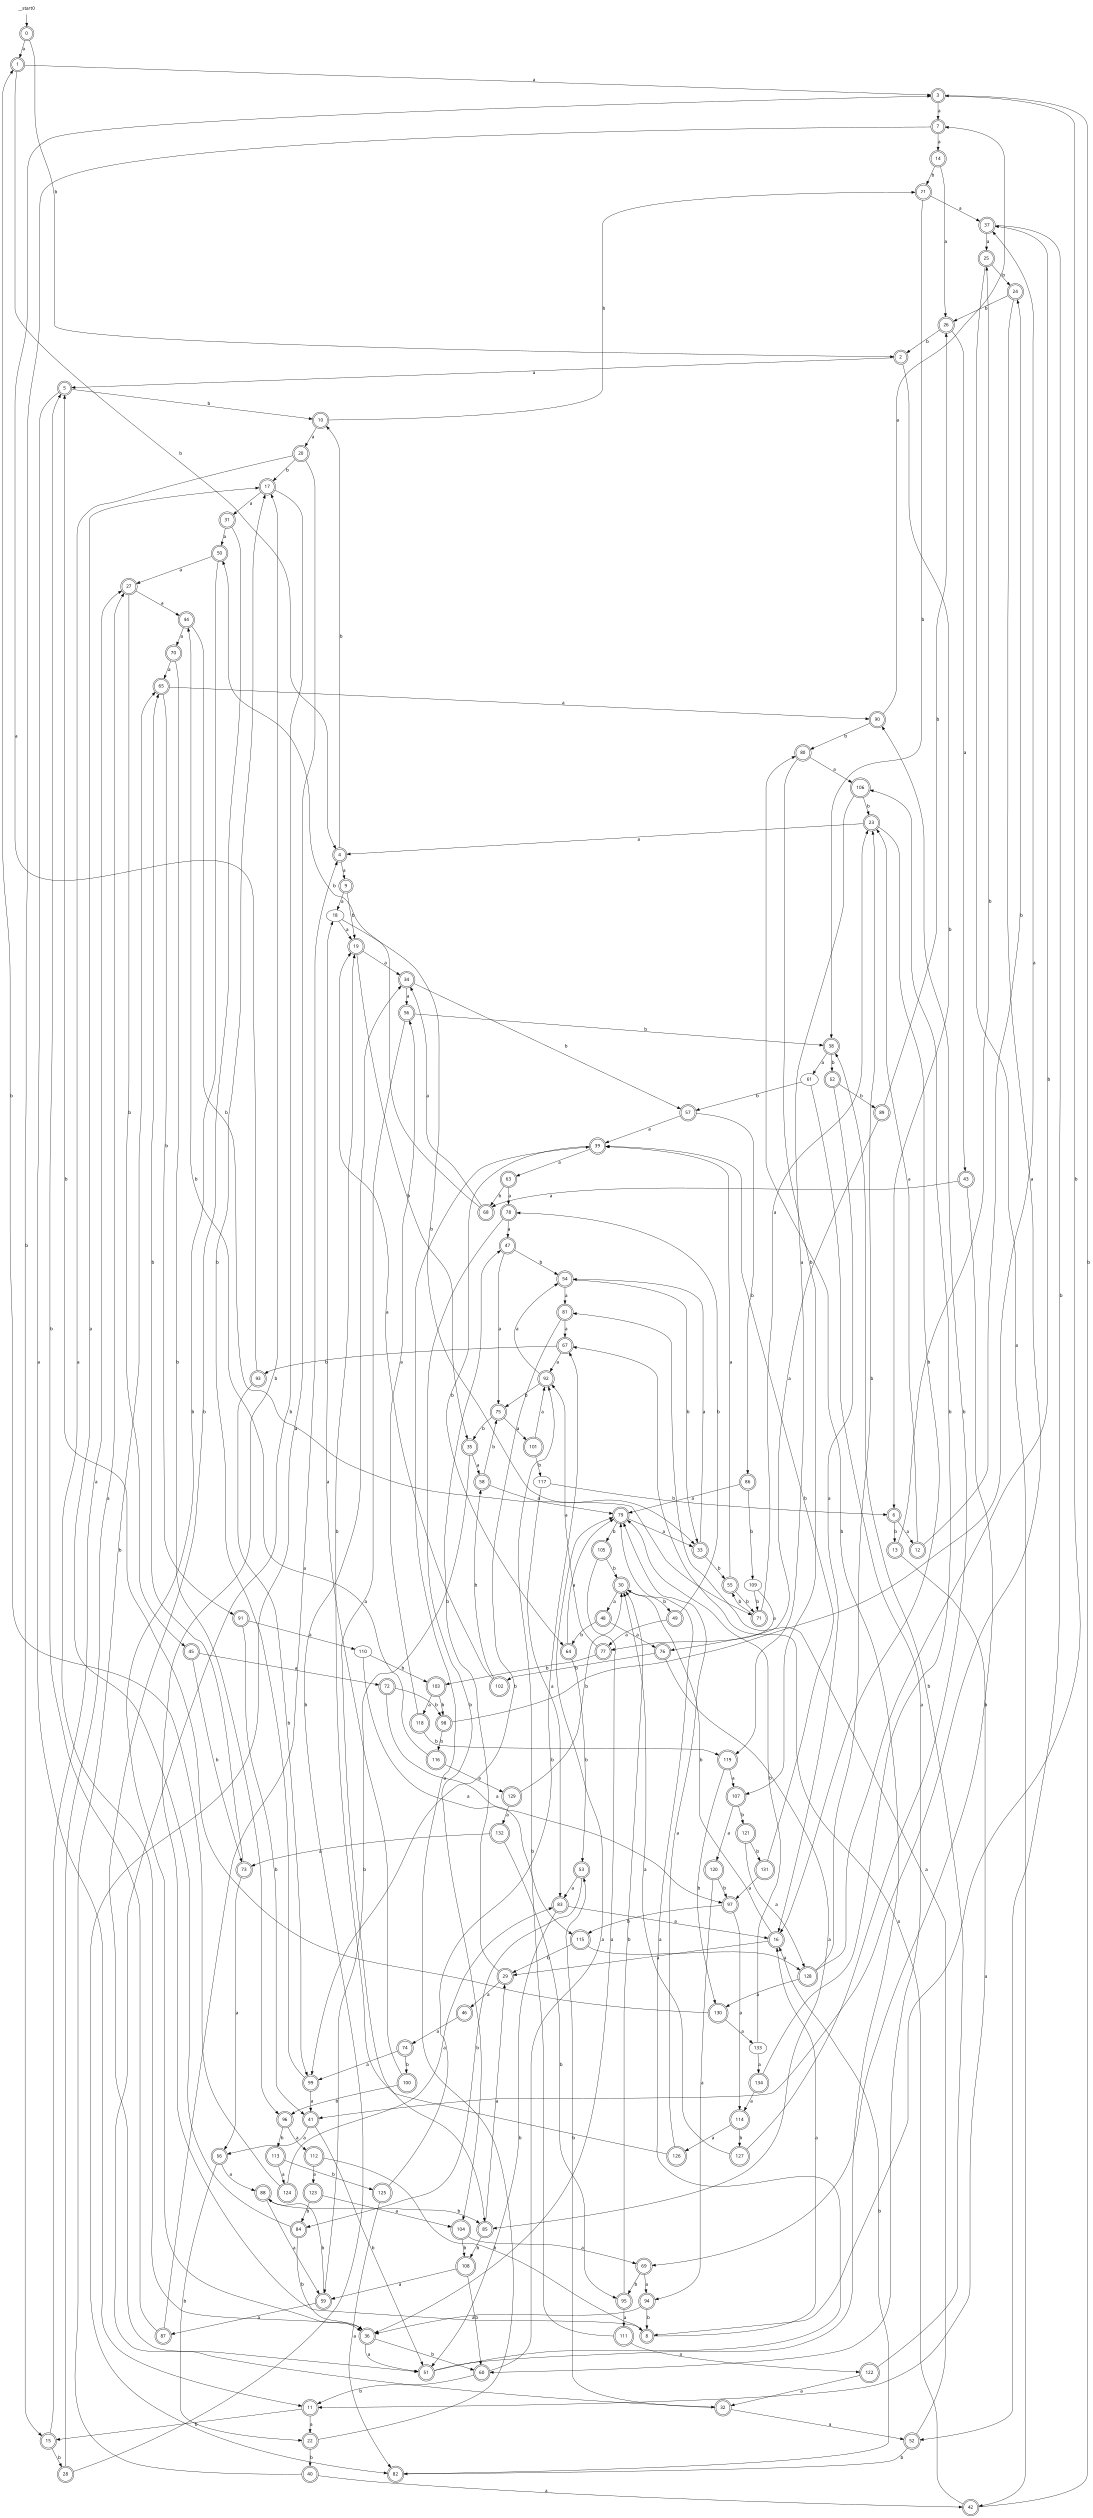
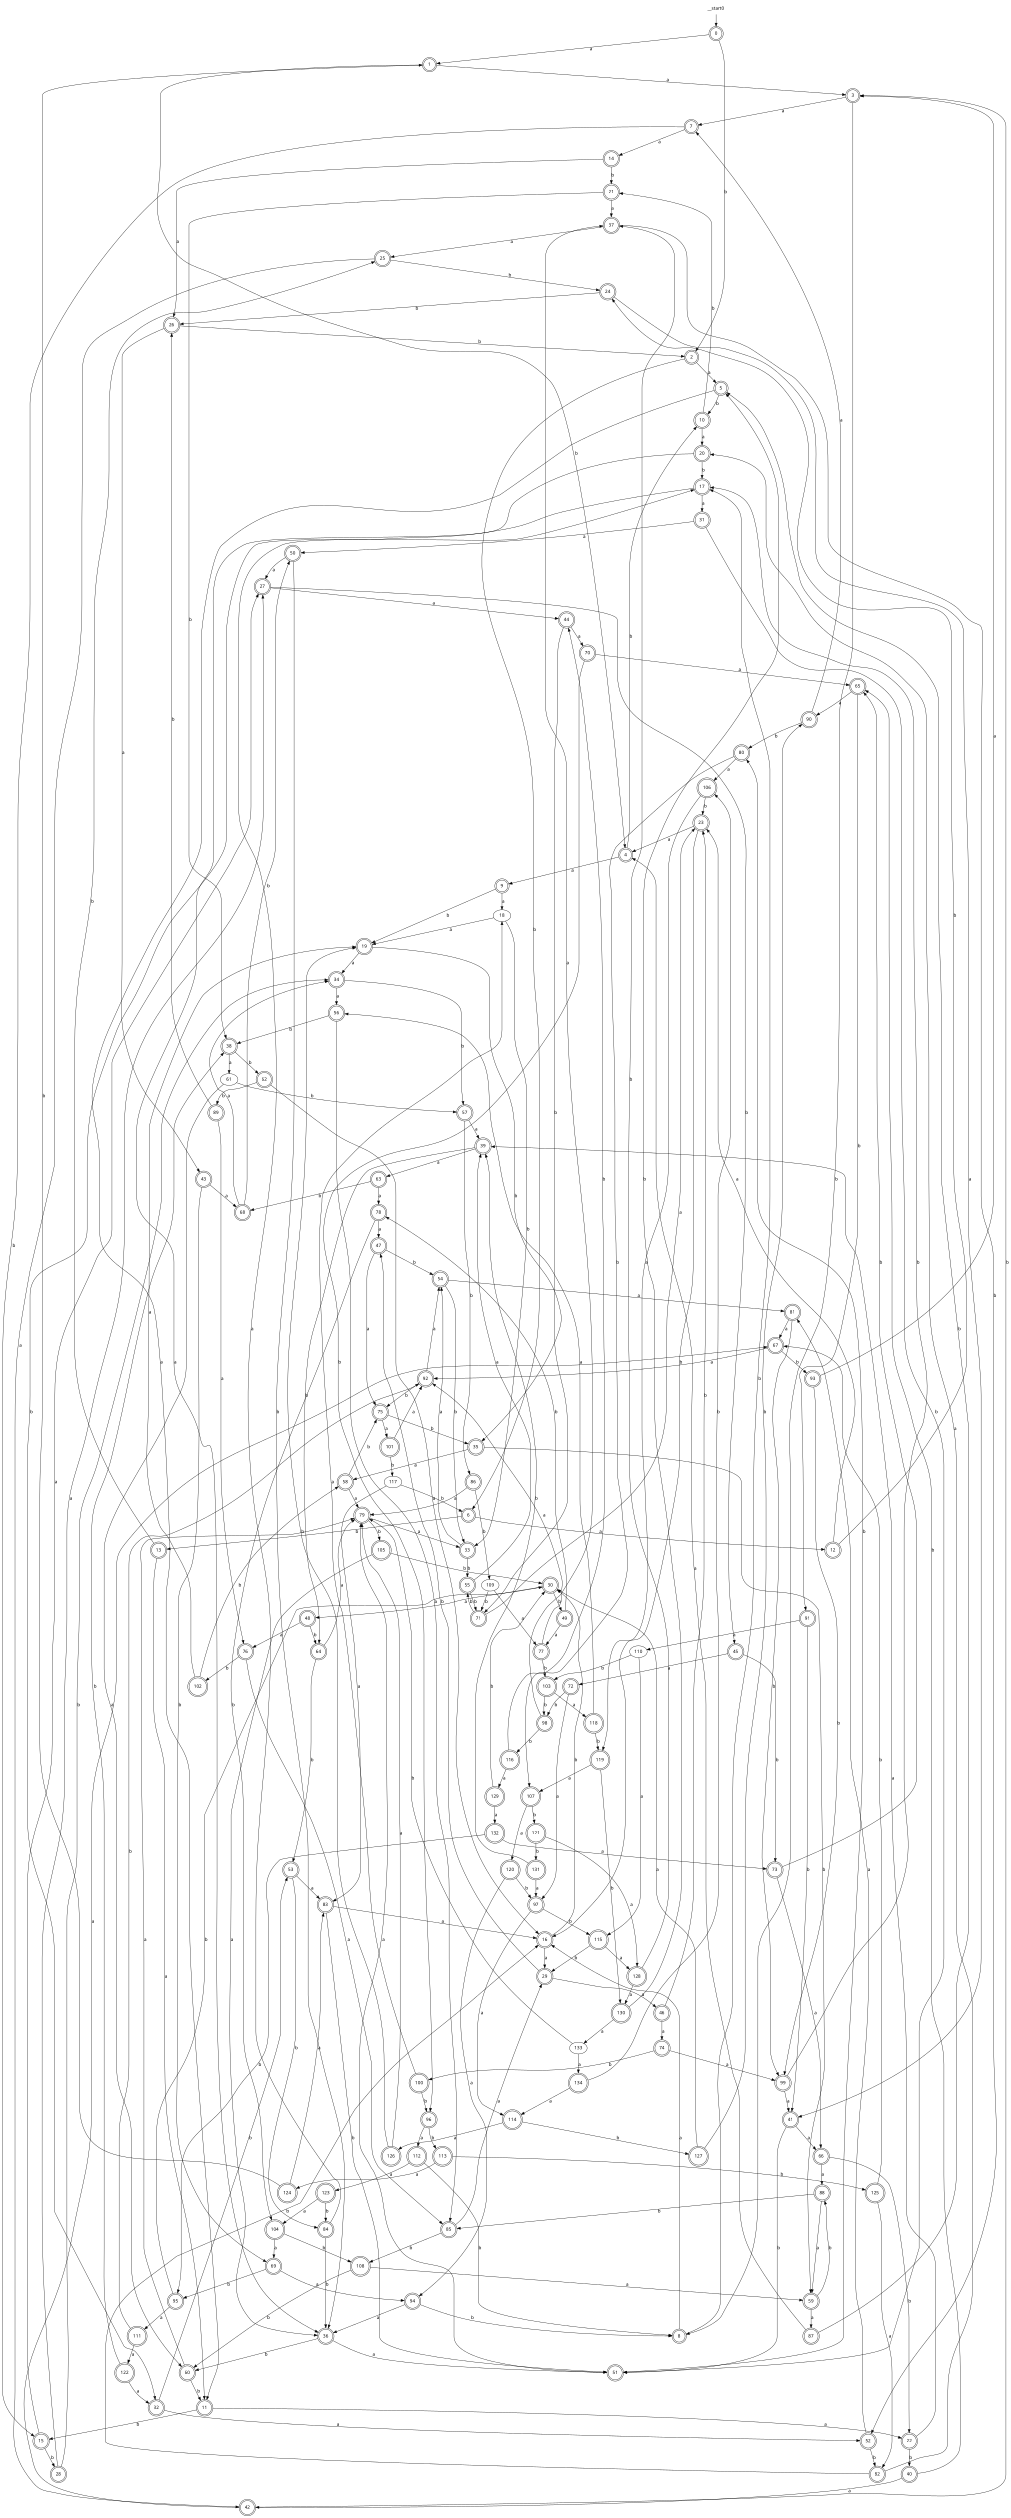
(870, 1406) -> (704, 1422)
(288, 1542) -> (954, 1433)
